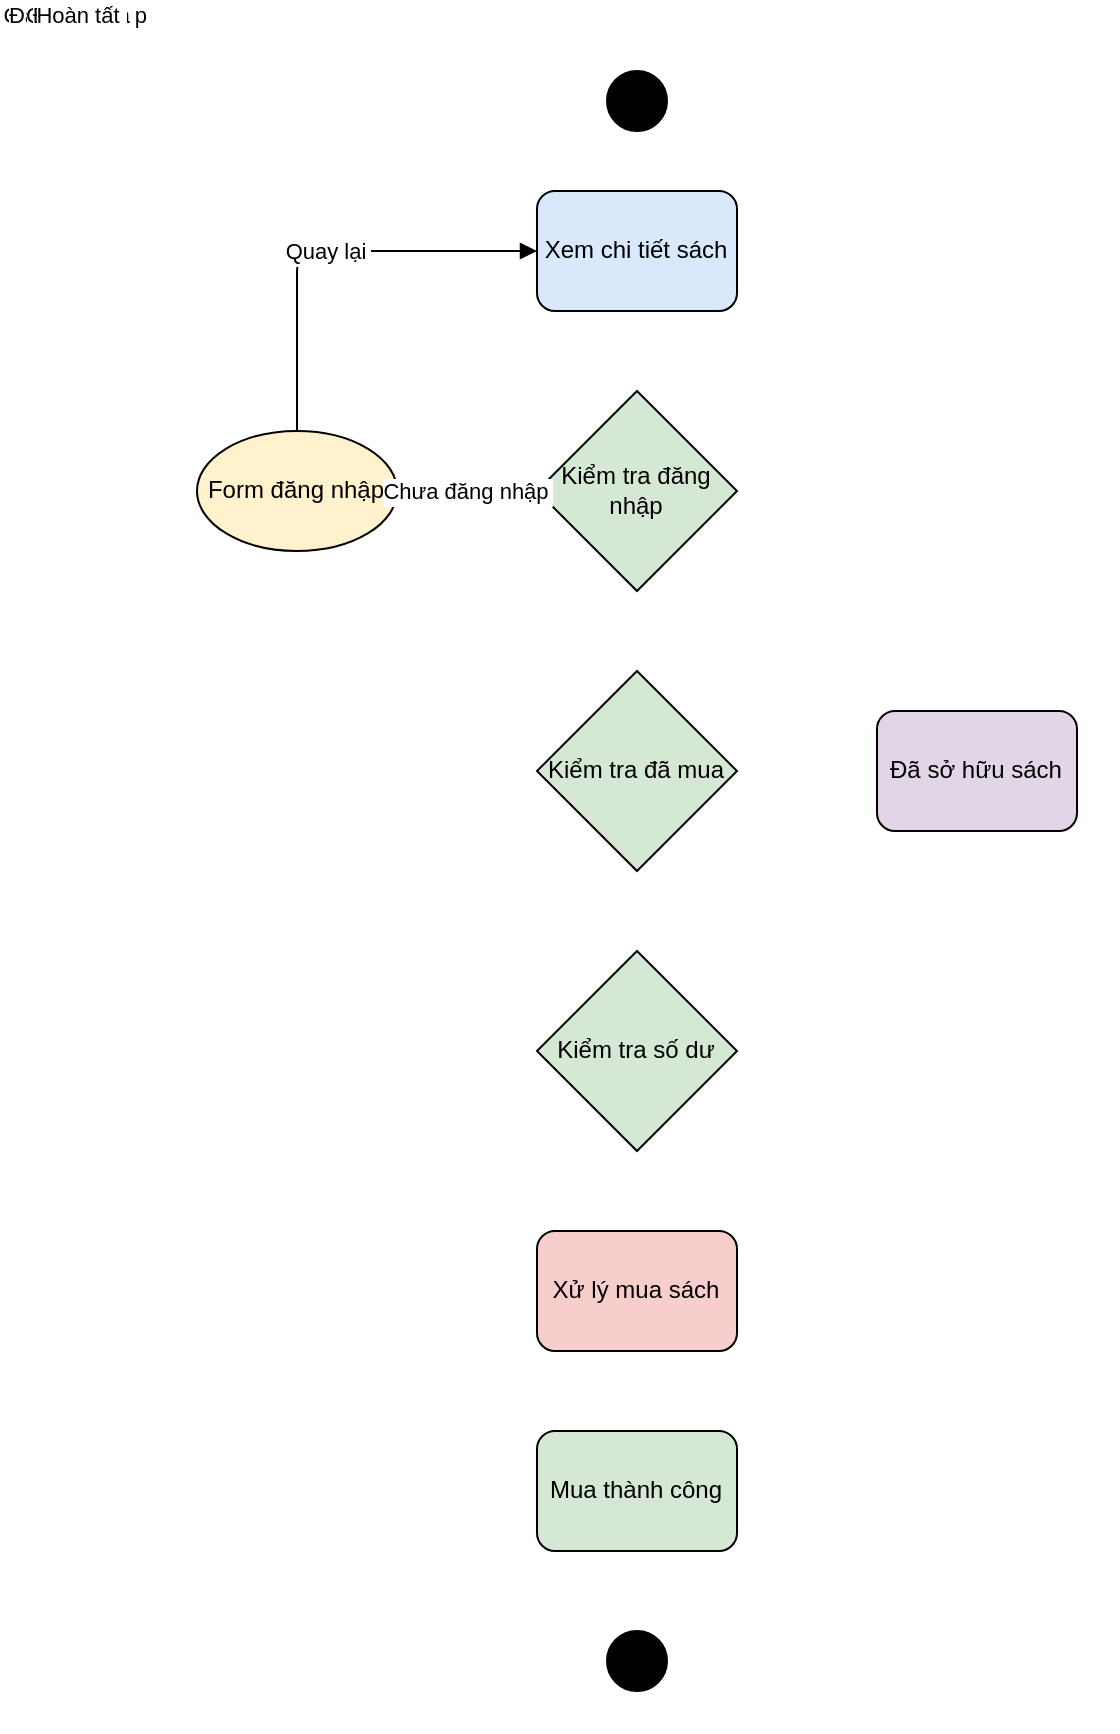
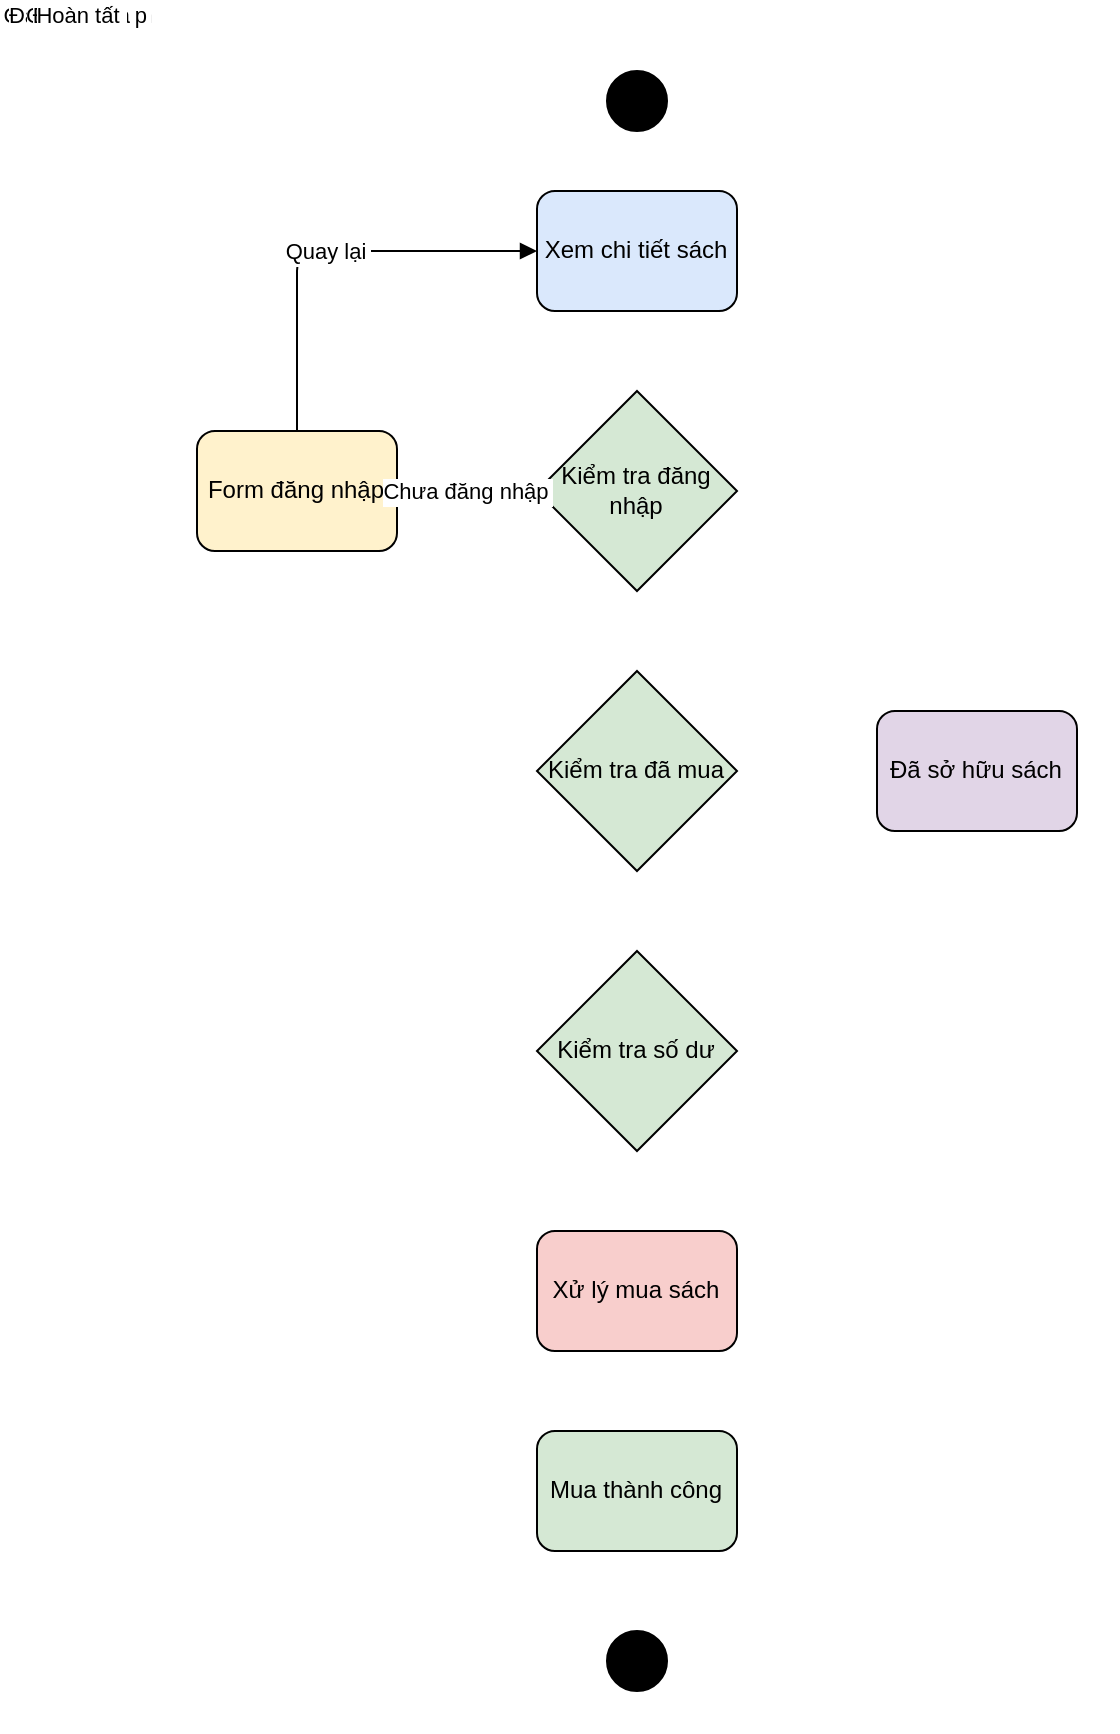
(297, 491) -> (297, 491)
